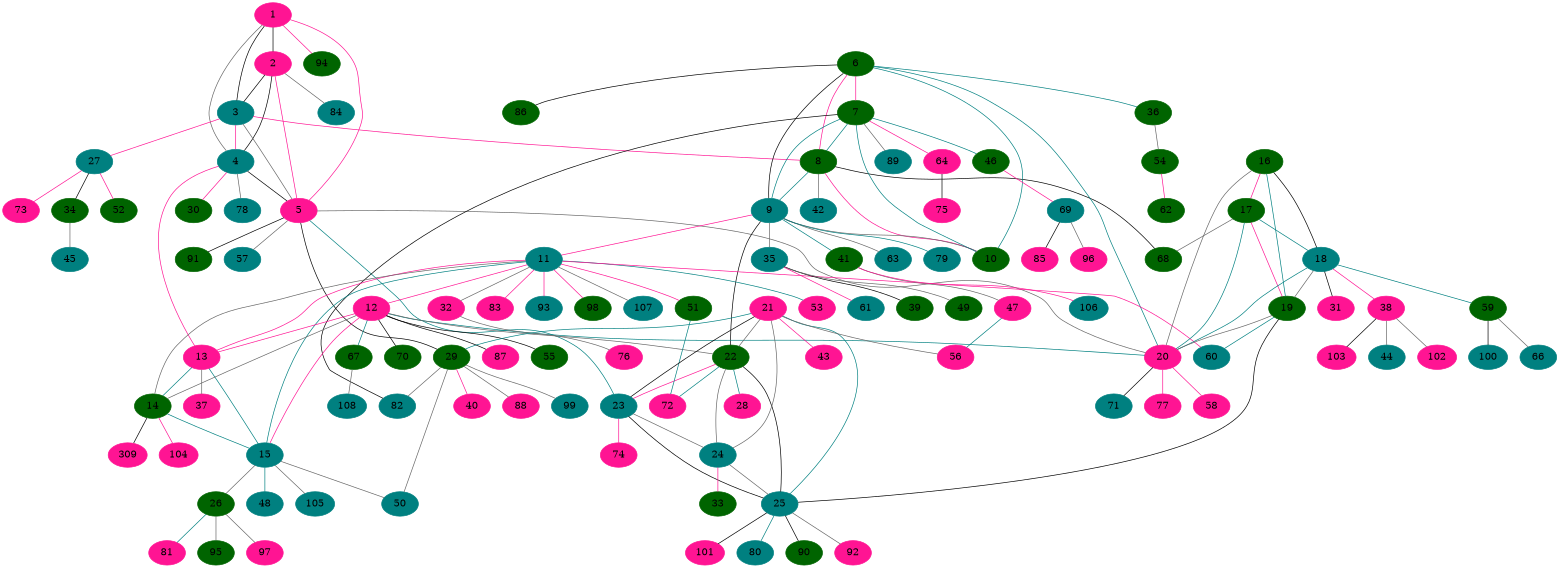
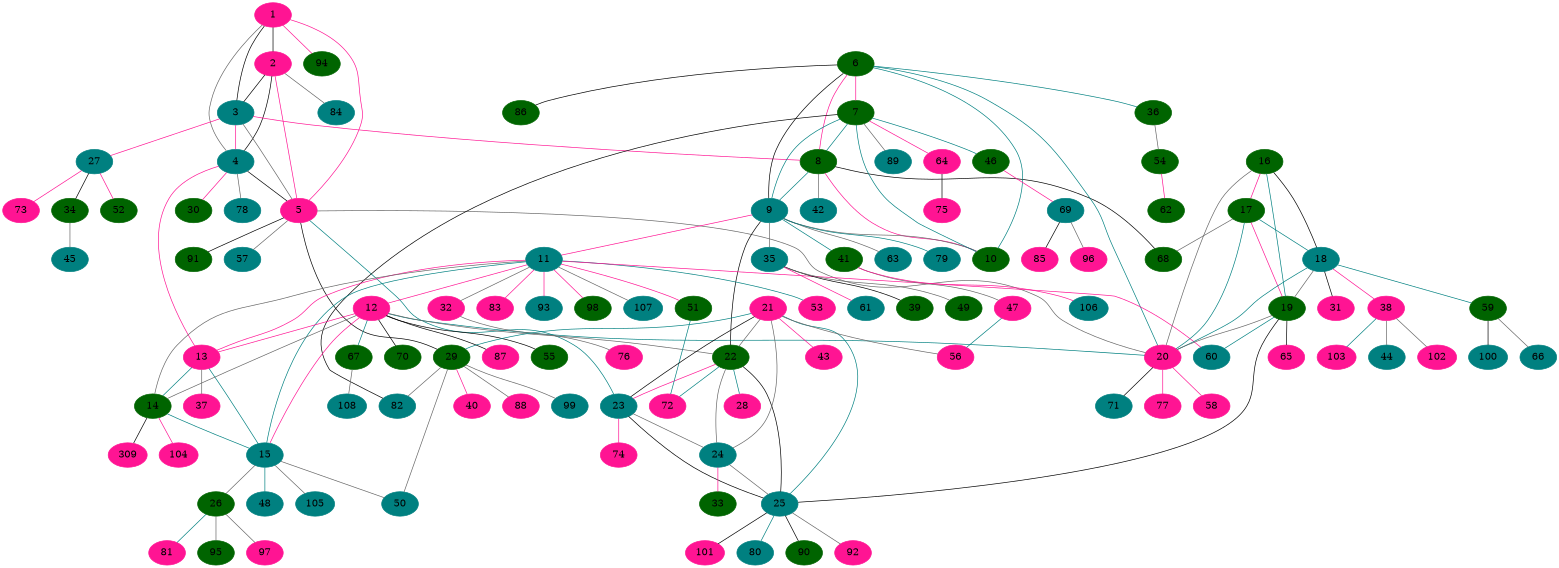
(1361, 333) -> (1361, 333)
none -> (1286, 357)
